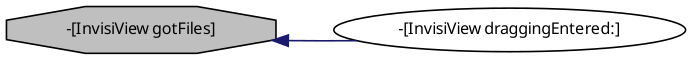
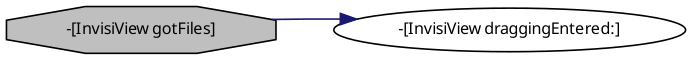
(322, 41) -> (306, 19)
